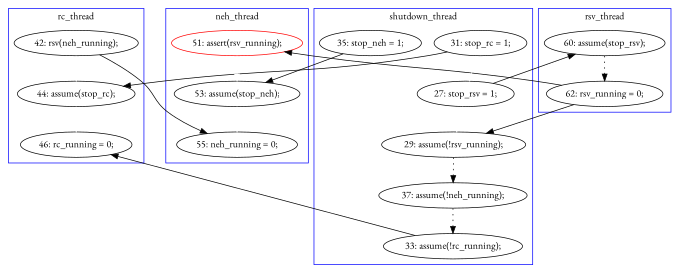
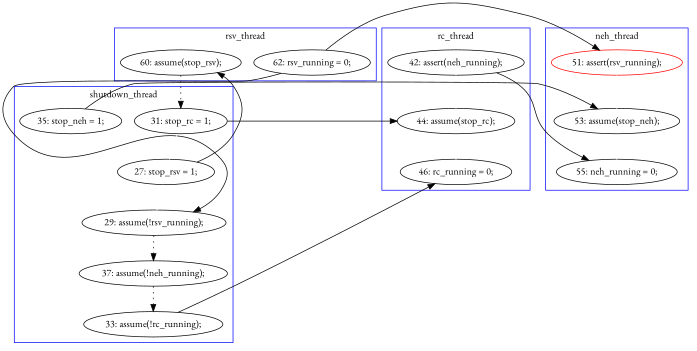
(76, 43) -> (456, 63)
(605, 65) -> (181, 91)
